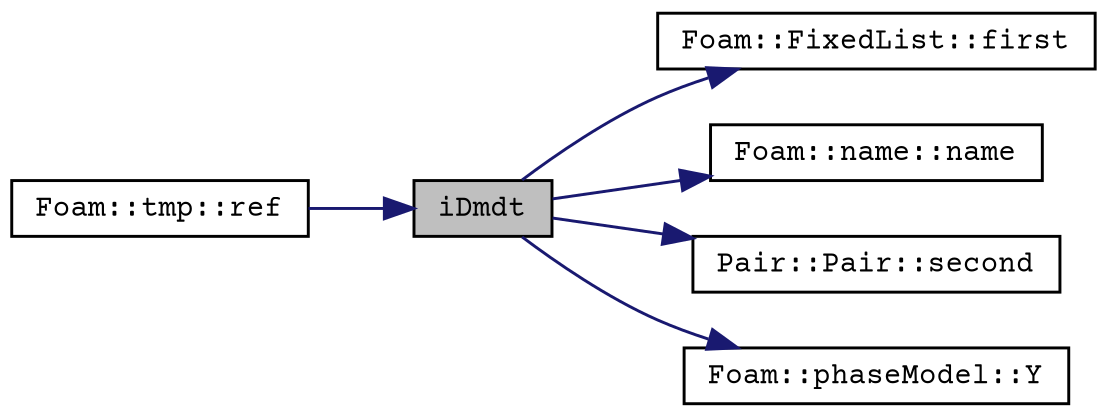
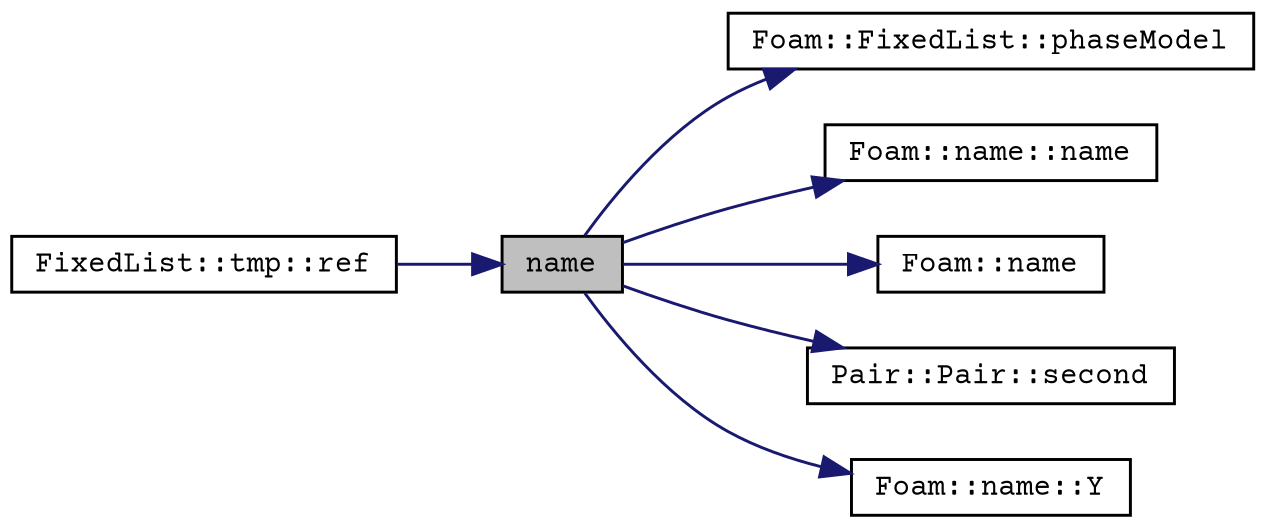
(876, 41) -> (991, 41)
(160, 208) -> (204, 264)
(483, 208) -> (562, 264)
none -> (991, 264)
(876, 376) -> (991, 487)
